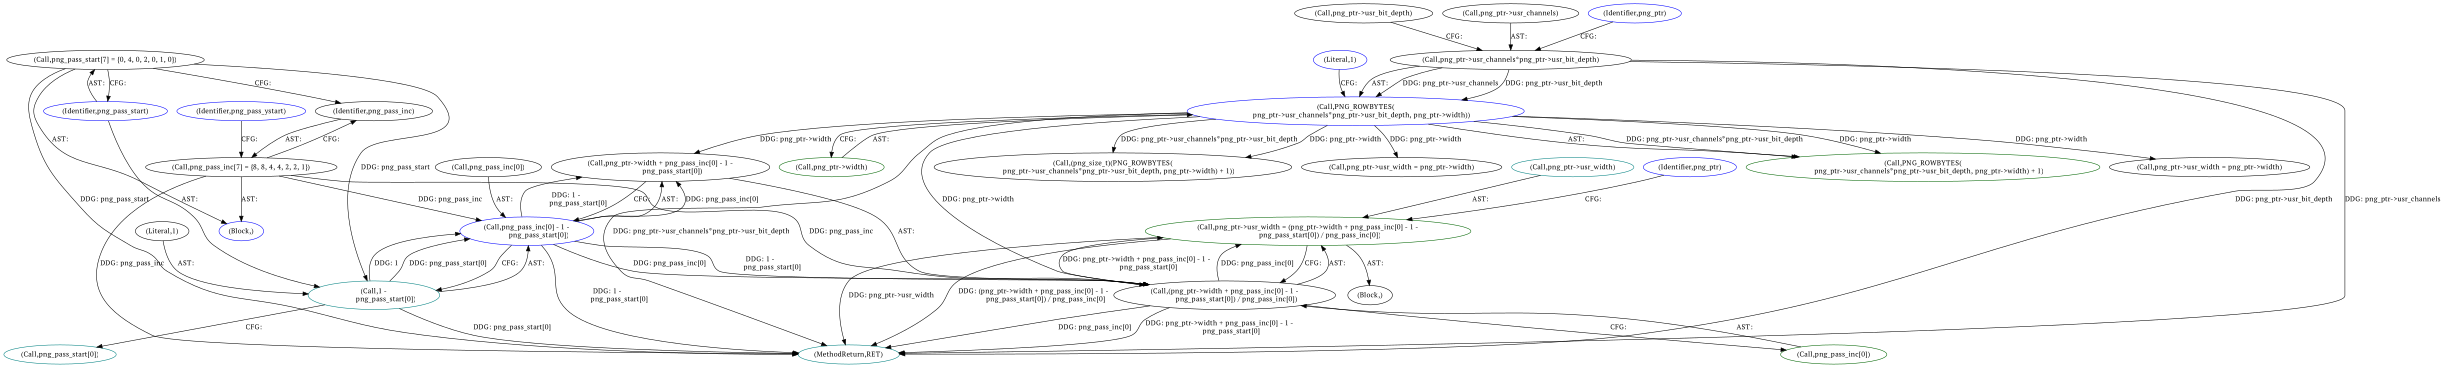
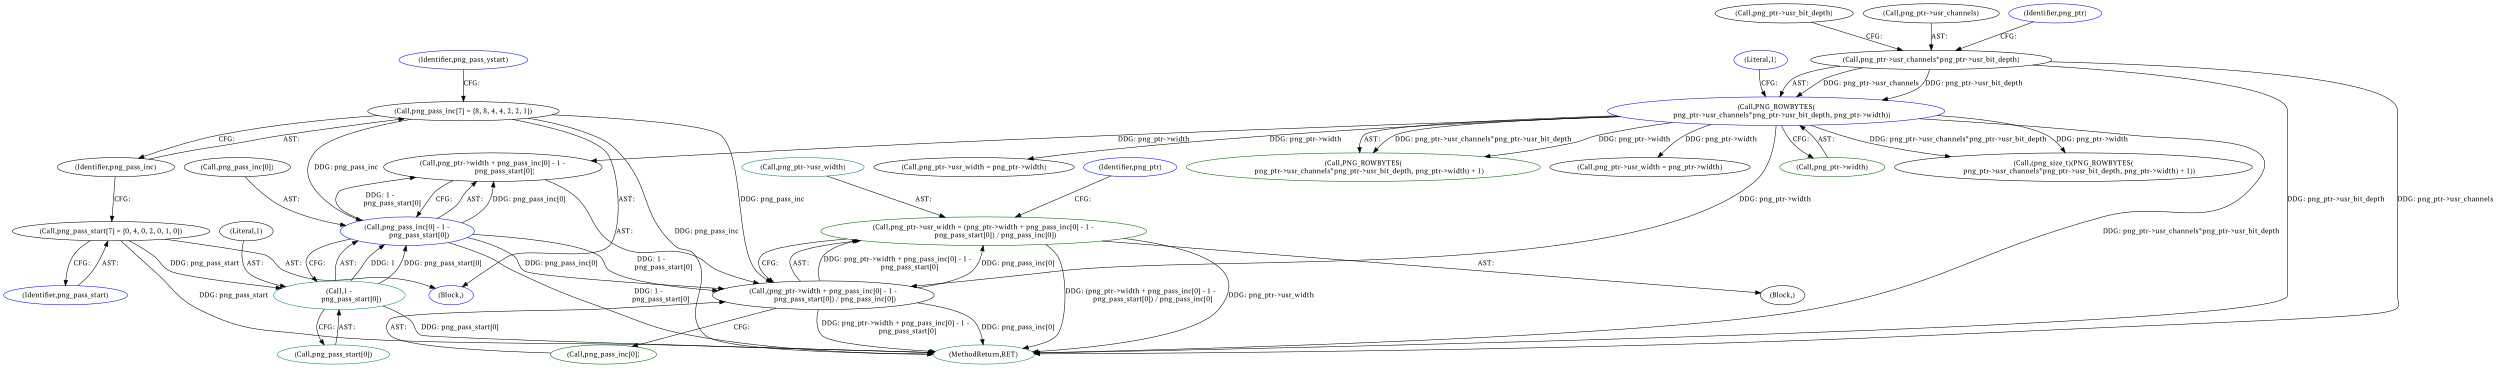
(244, 84) -> (114, 196)
(197, 221) -> (338, 330)
